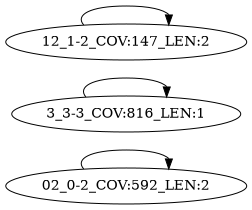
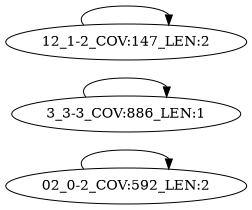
(126, 114) -> (126, 114)
